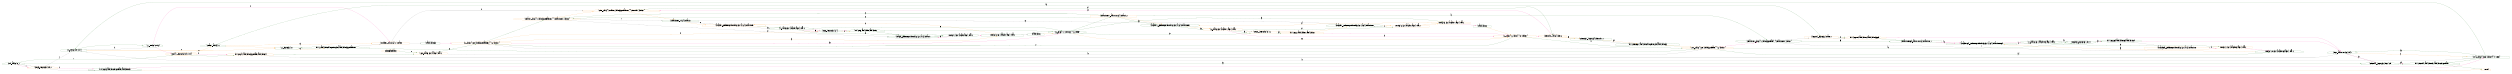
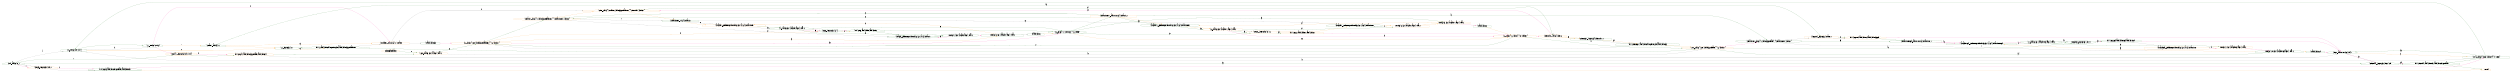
(201, 51) -> (181, 46)
none -> (2315, 52)
(59, 59) -> (39, 55)
